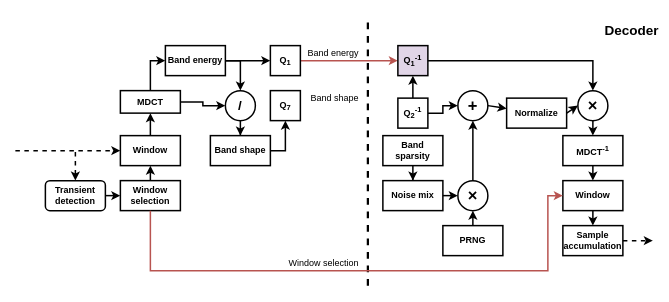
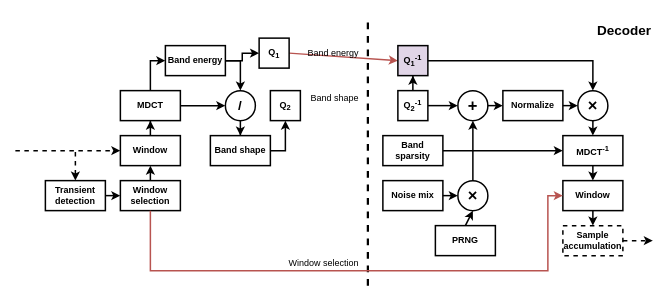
(630, 30) -> (623, 30)
(285, 60) -> (274, 53)
(150, 102) -> (150, 105)
(285, 105) -> (285, 105)
(413, 113) -> (413, 105)
(537, 113) -> (533, 105)
(413, 176) -> (499, 150)
(75, 195) -> (75, 195)
(473, 240) -> (465, 240)
(593, 240) -> (593, 240)
